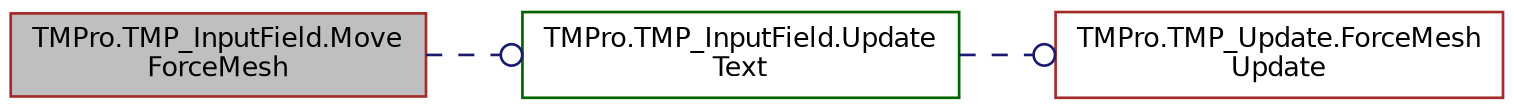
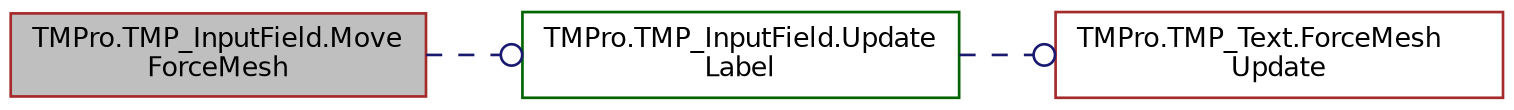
(741, 55) -> (741, 55)
(1279, 55) -> (1279, 55)
